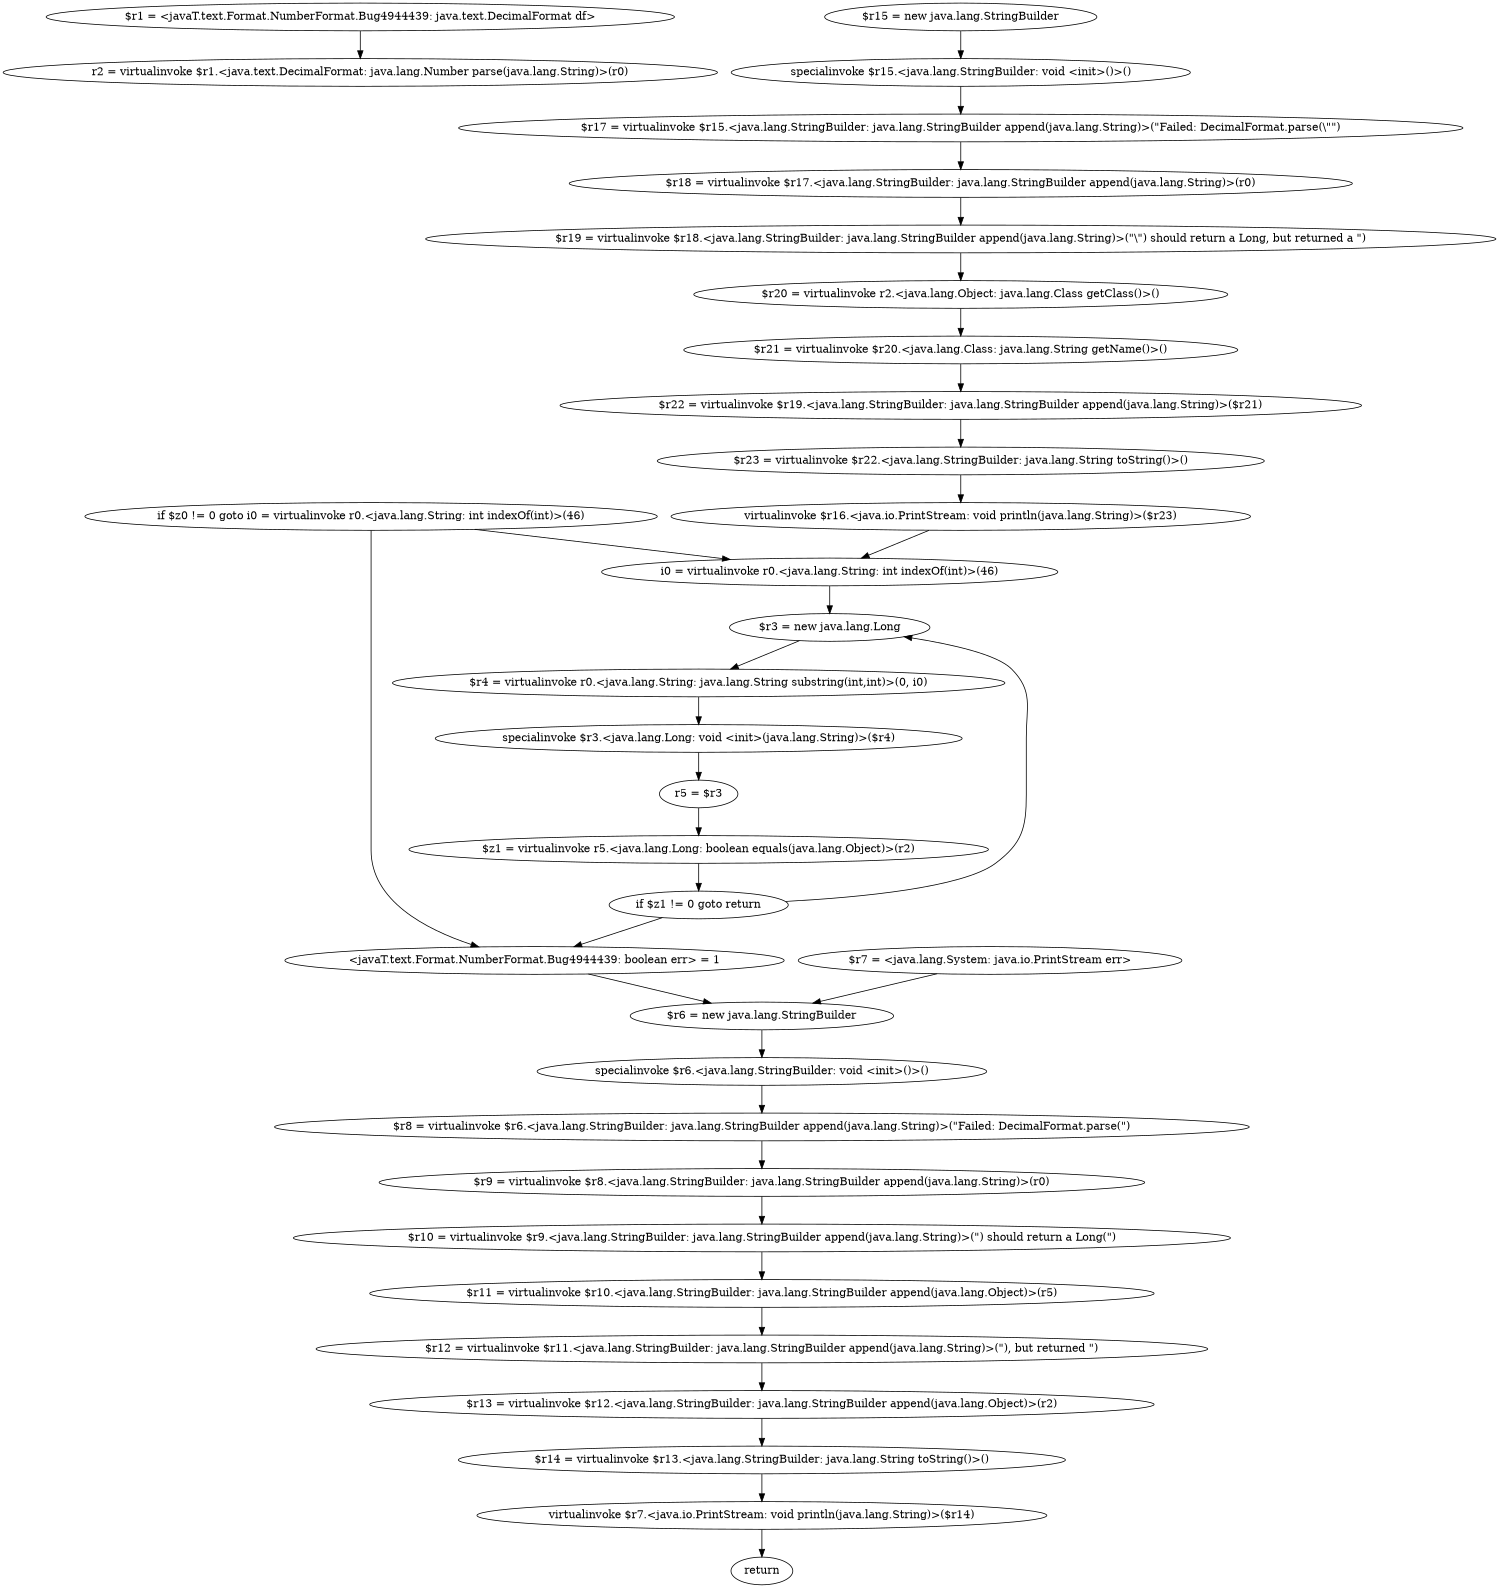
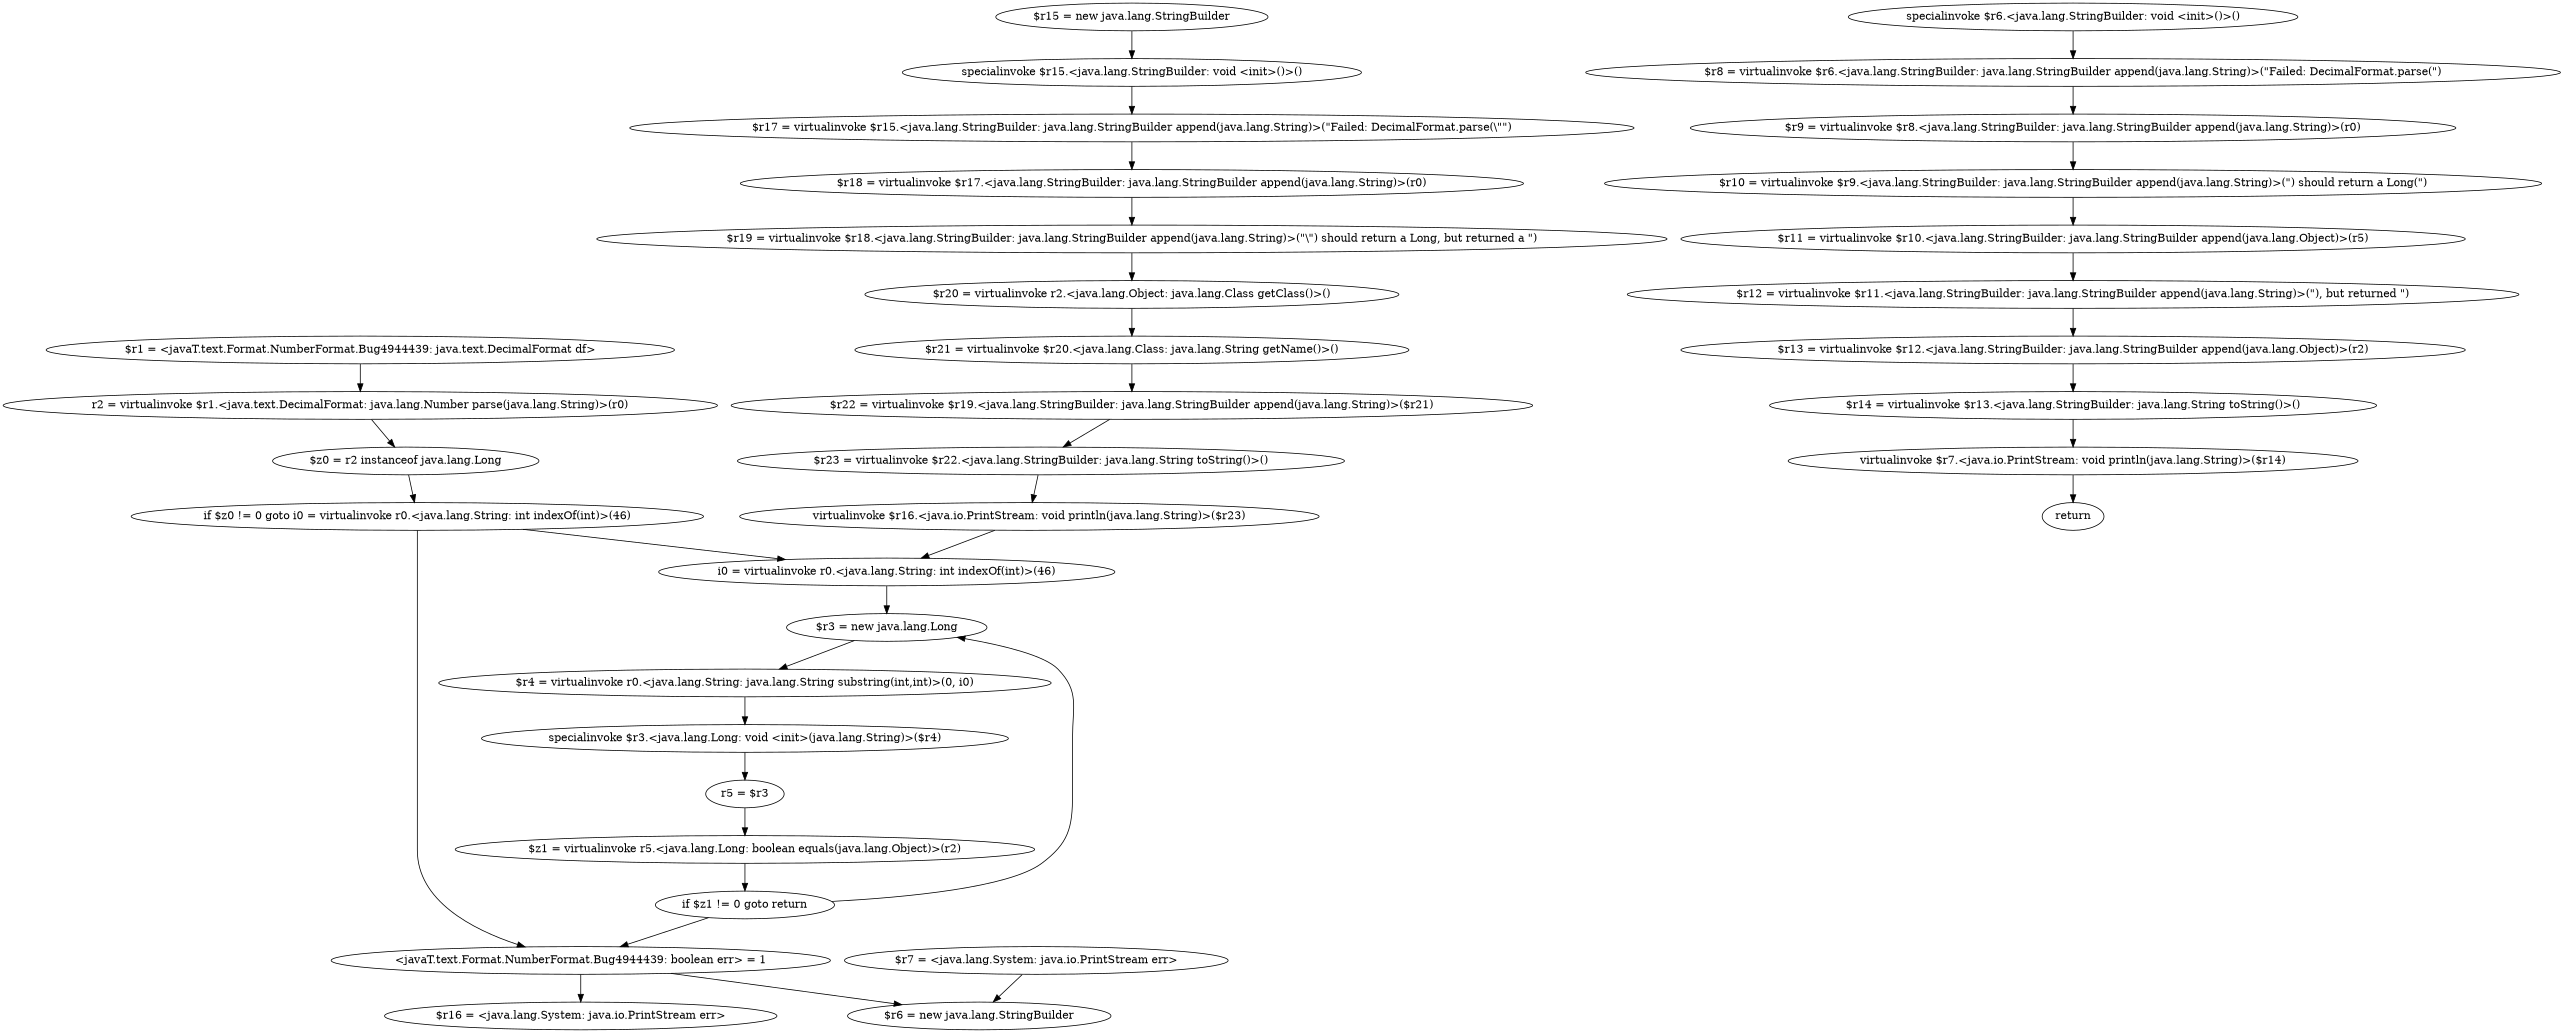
none -> (406, 461)
none -> (581, 1016)
(762, 1040) -> none
